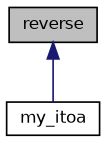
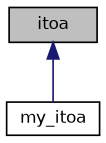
(53, 25) -> (53, 25)
